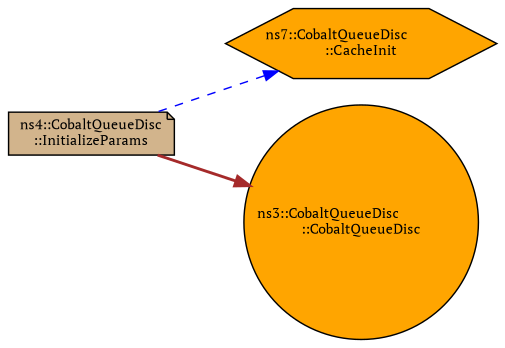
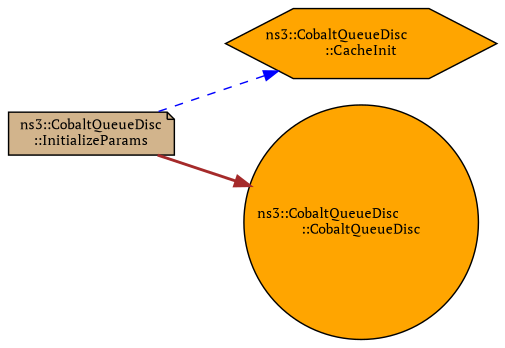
(361, 44) -> (361, 44)
(91, 134) -> (91, 134)
